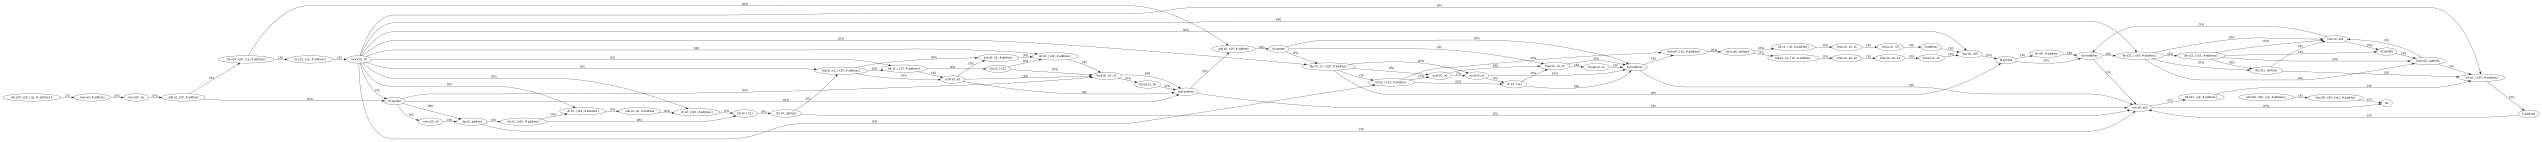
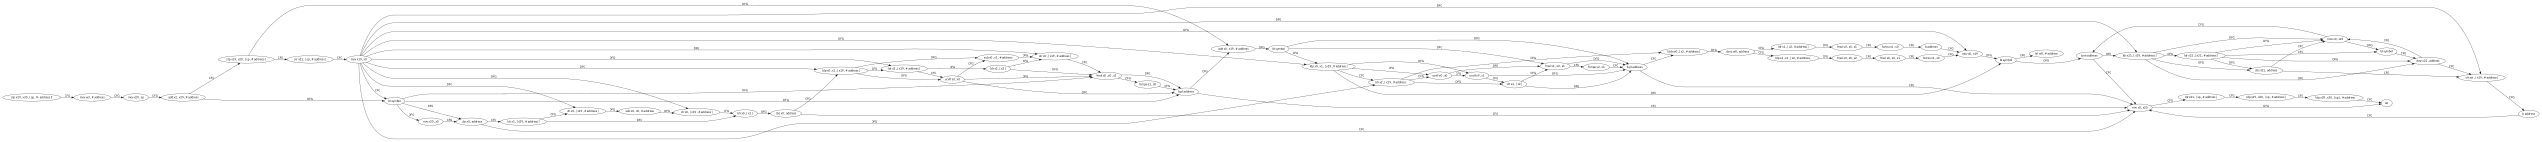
(2069, 55) -> none
(2342, 88) -> (2230, 97)
